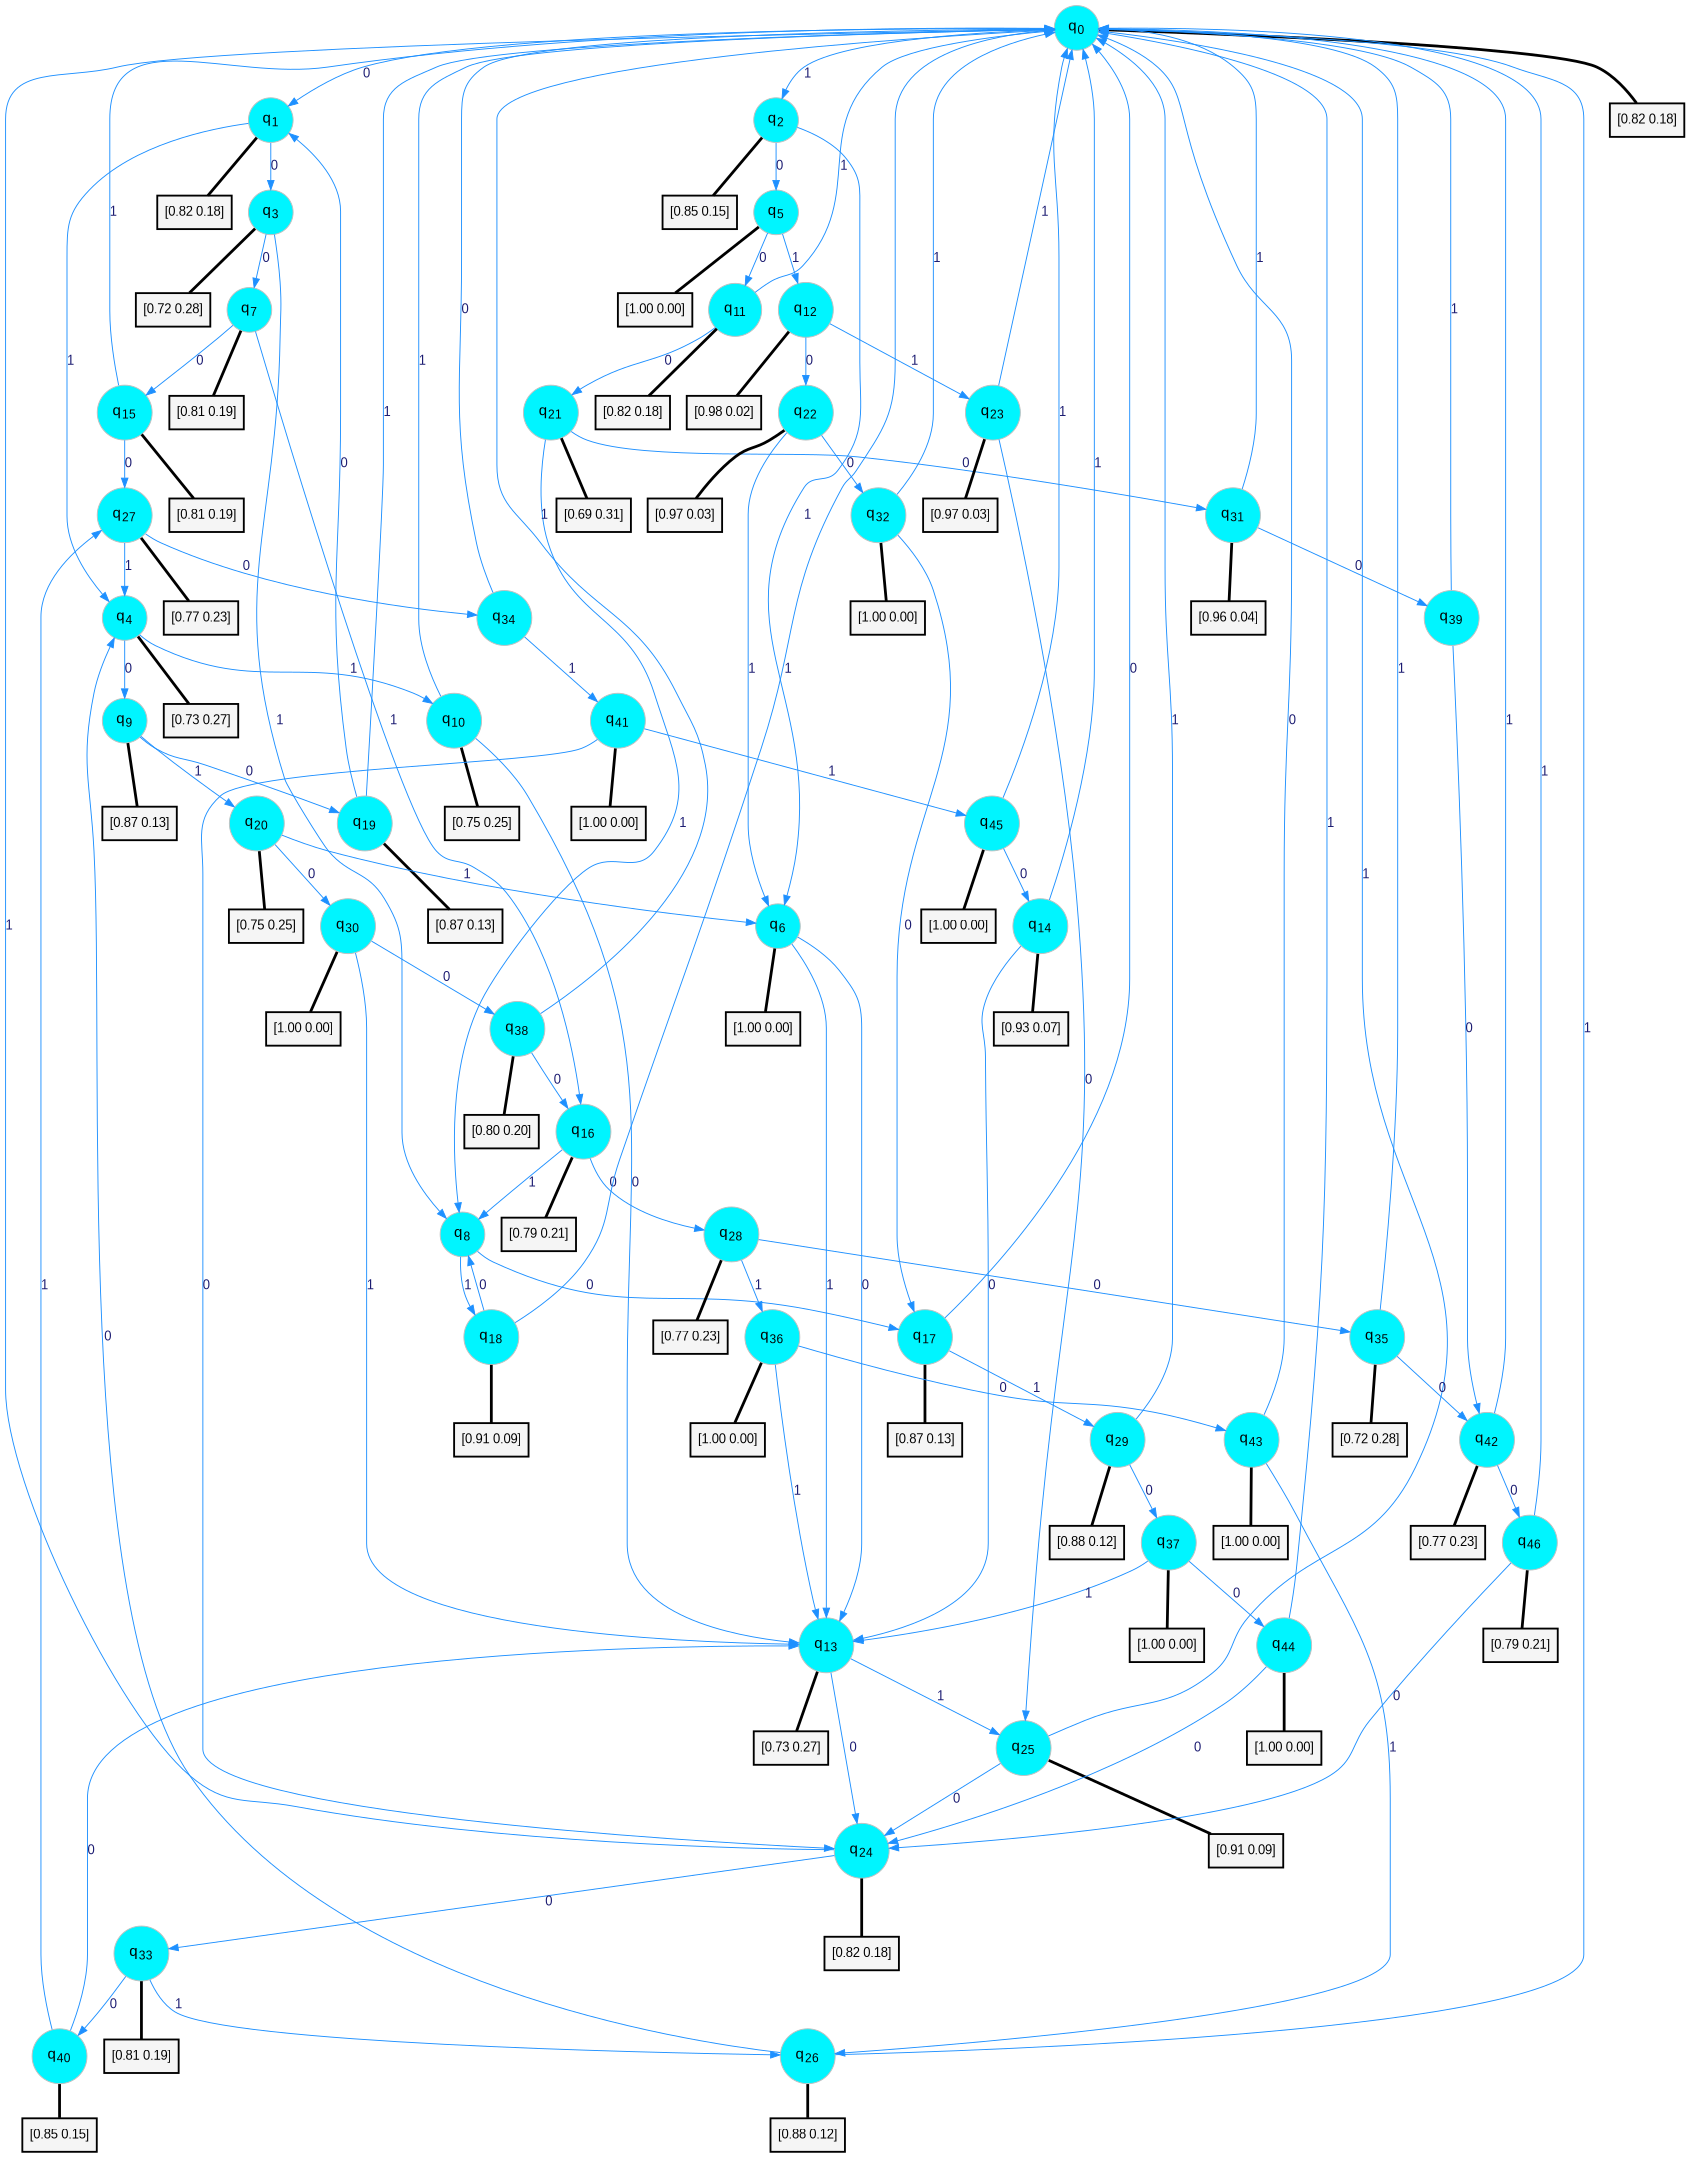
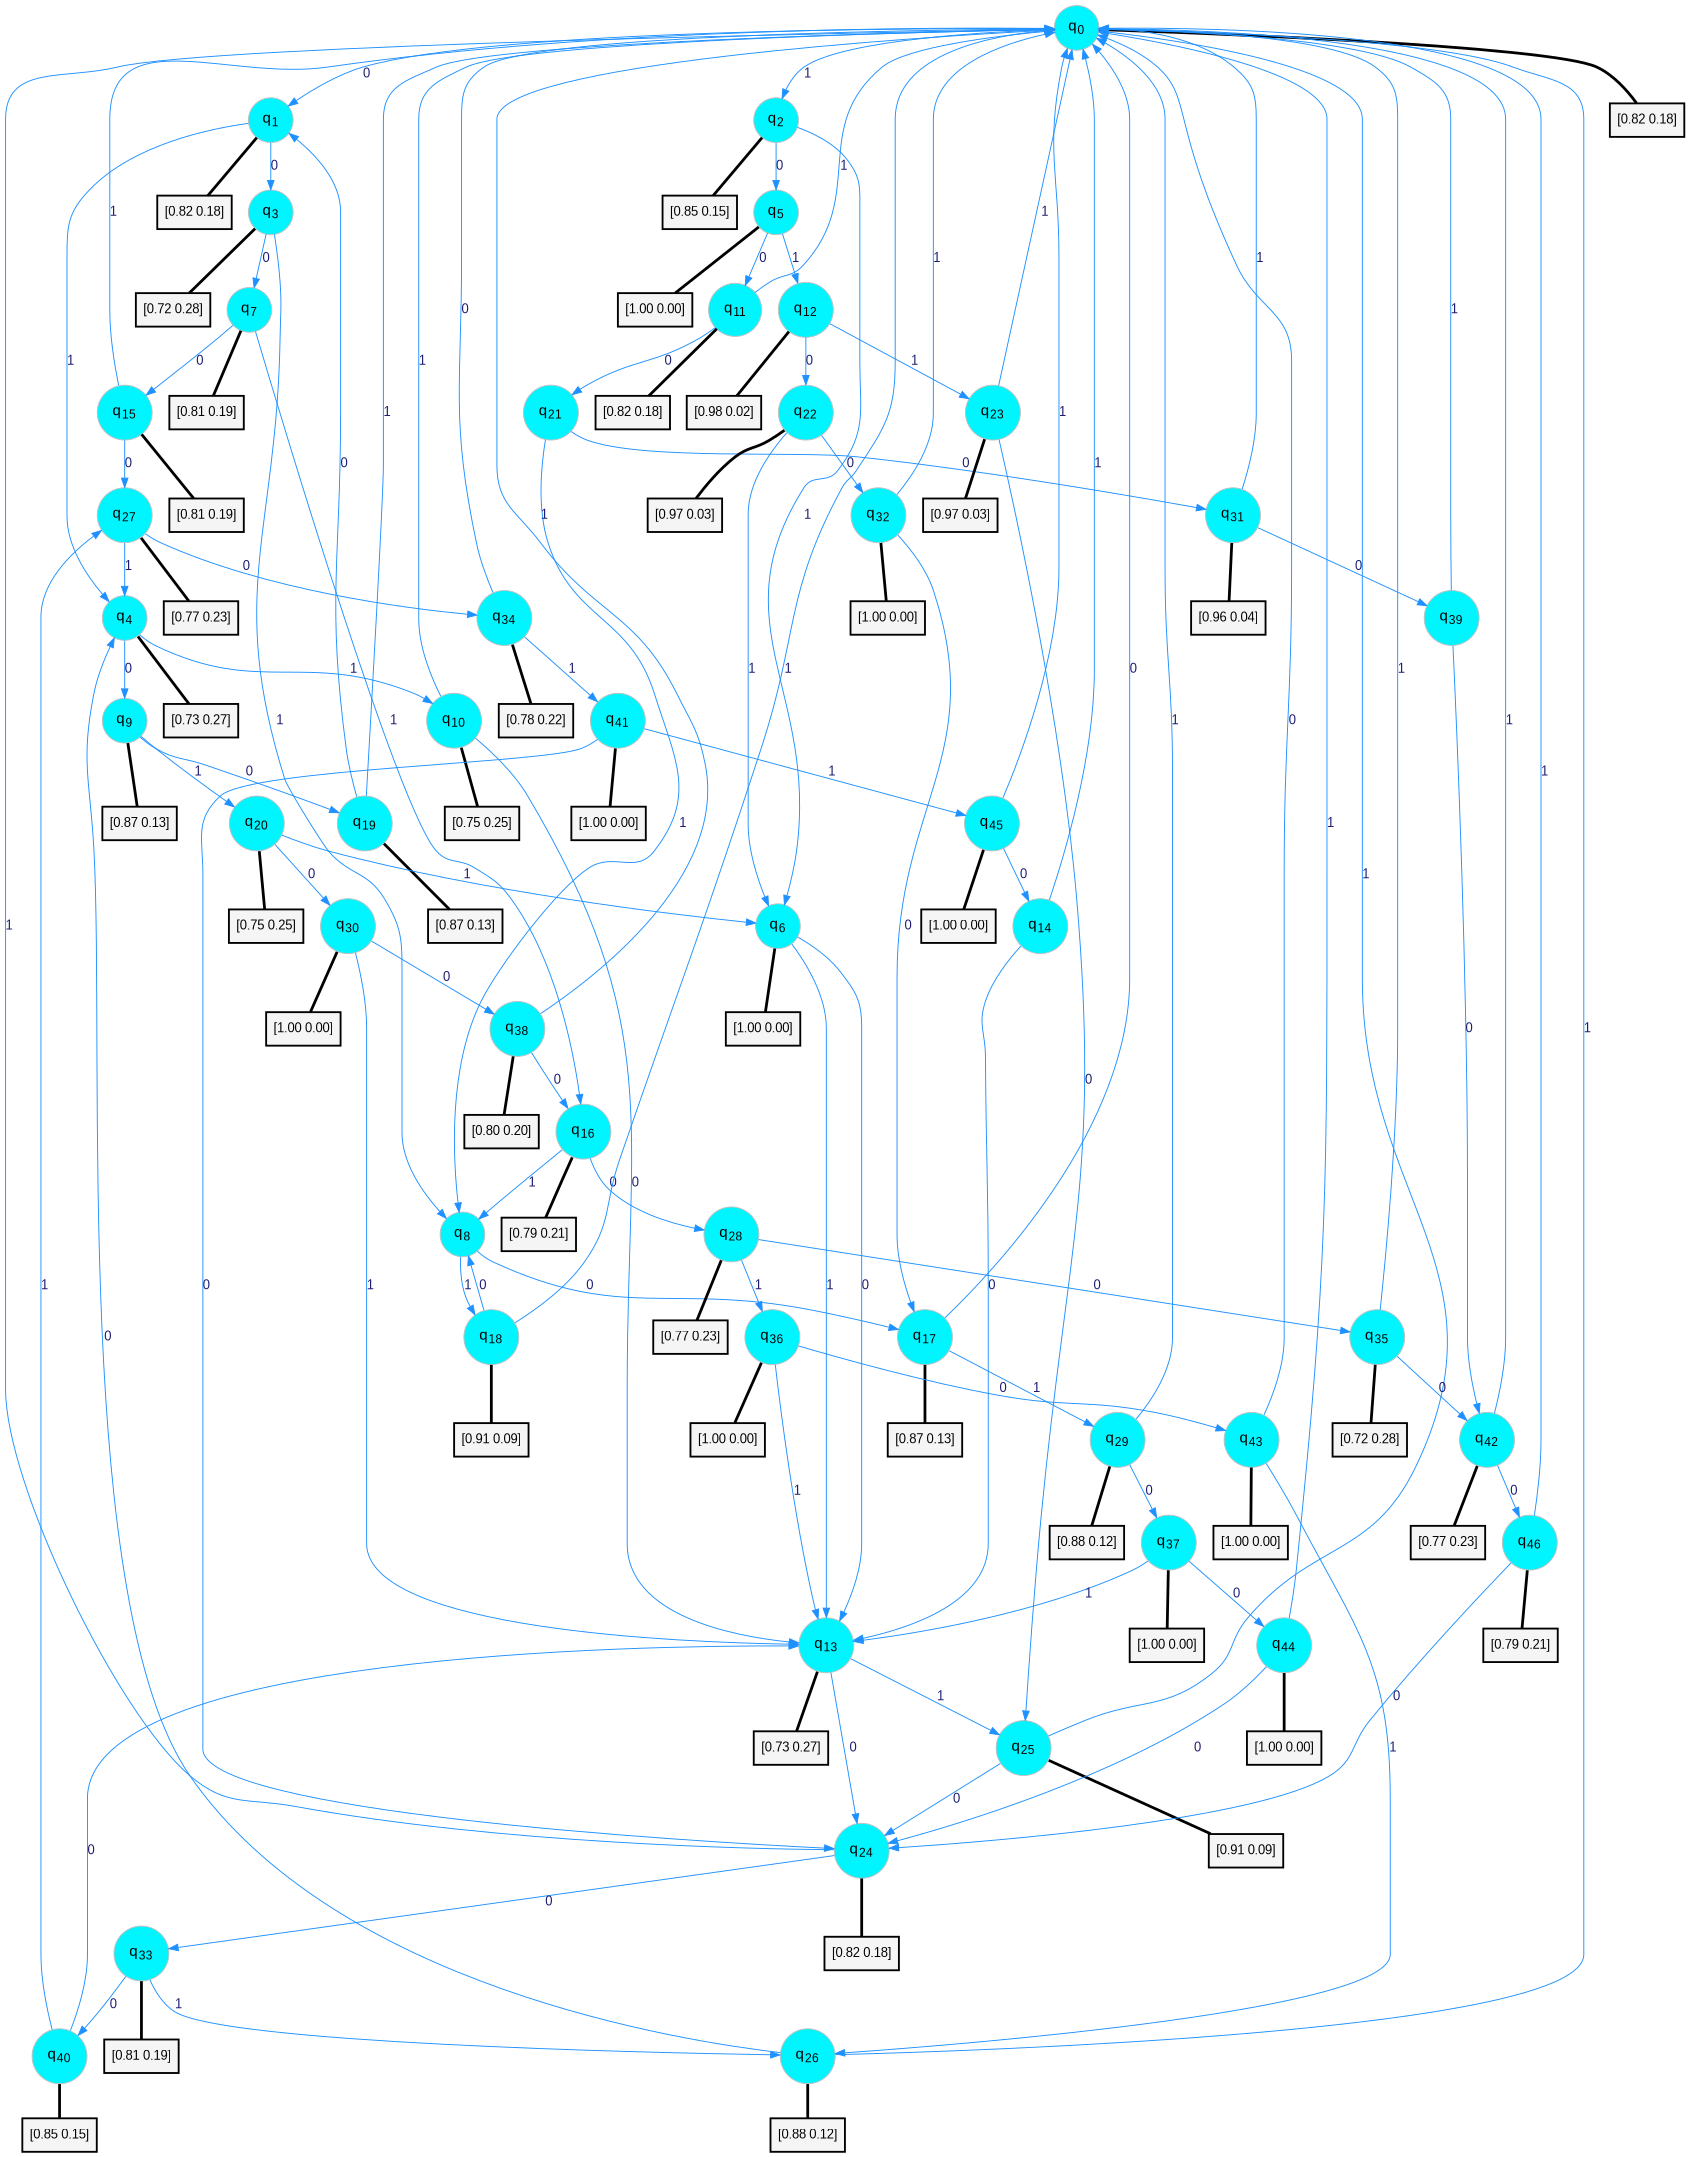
(594, 515) -> none
none -> (536, 721)
(1031, 1029) -> none
